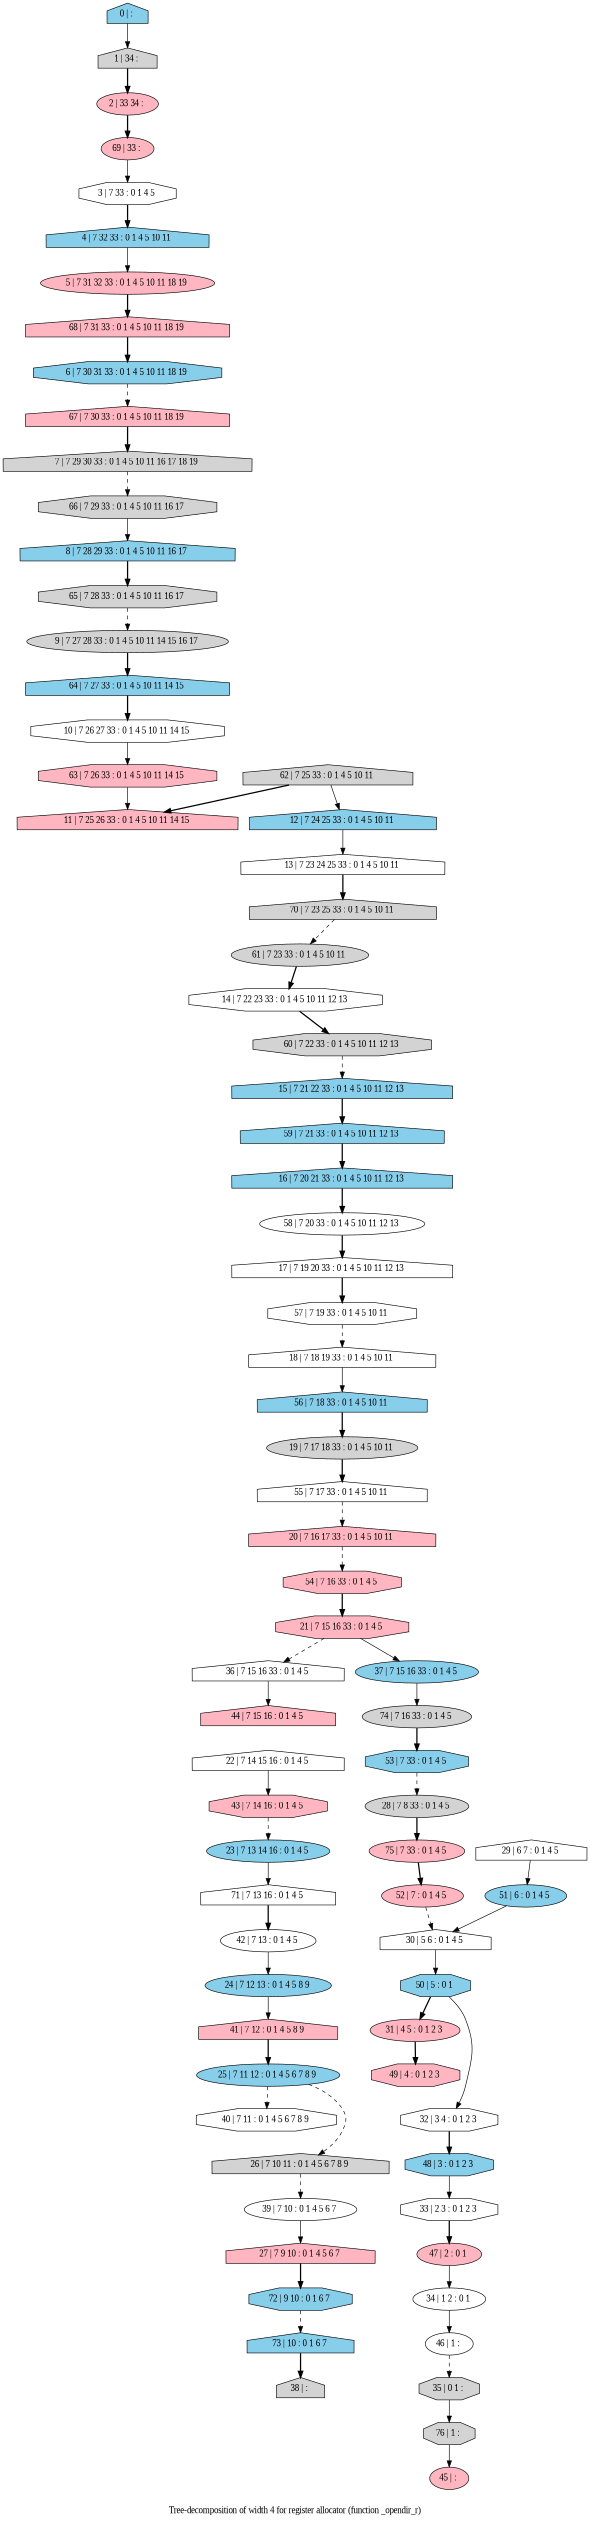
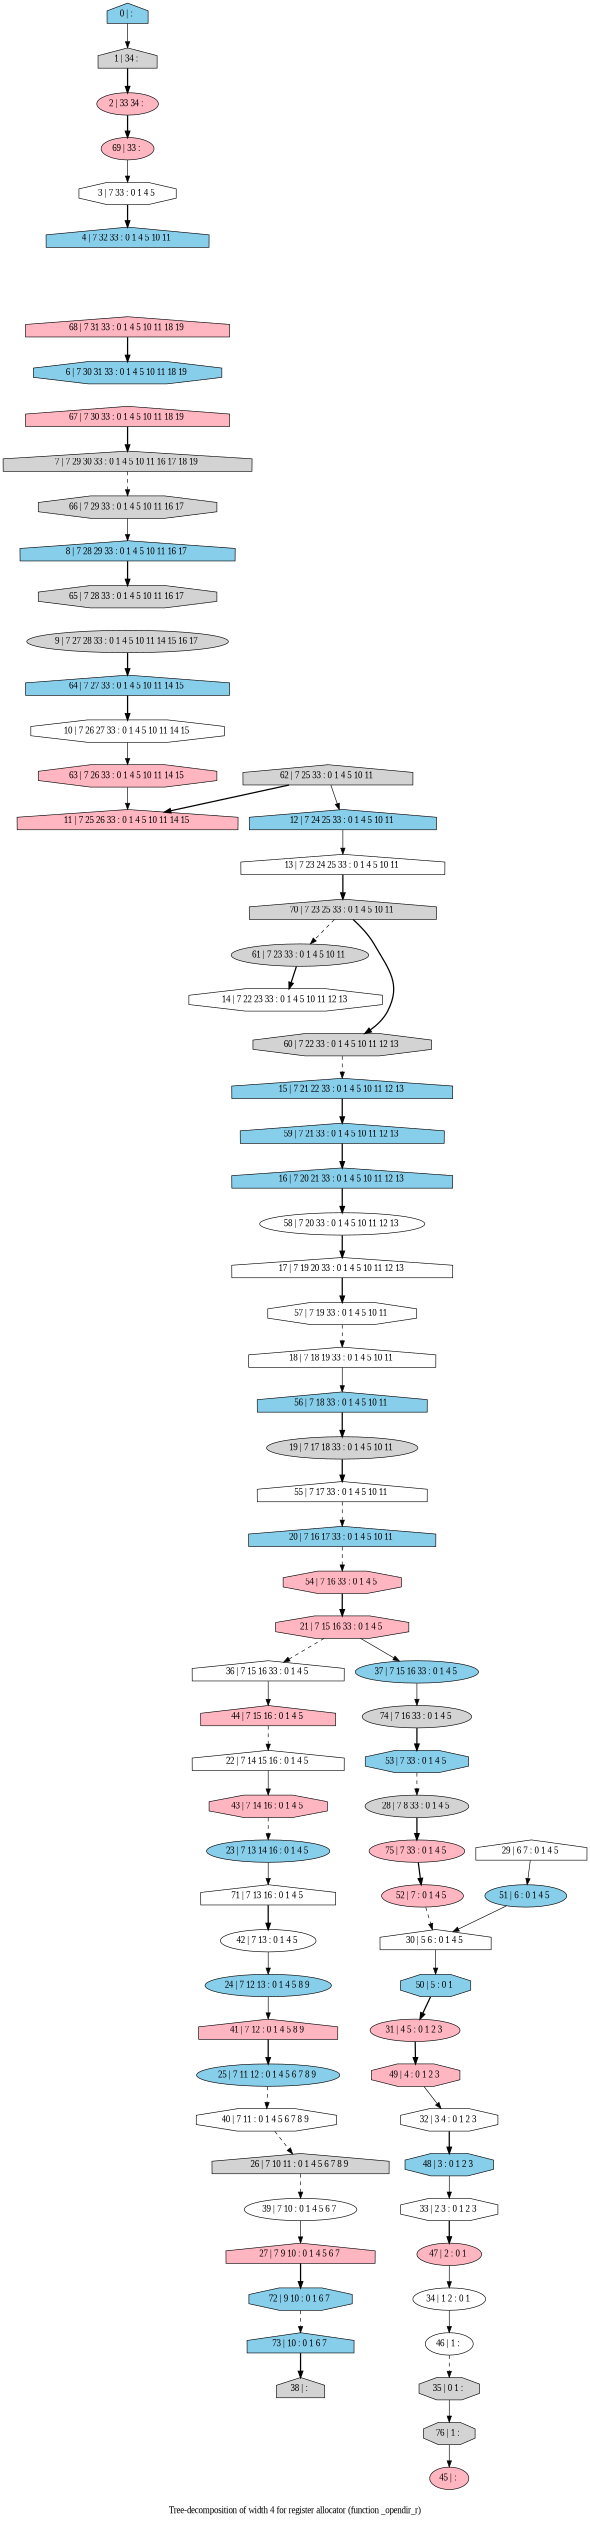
(128, 283) -> none
(128, 392) -> none
(128, 616) -> none
(311, 1020) -> (390, 973)
(342, 1538) -> (342, 1538)
none -> (268, 1735)
(472, 2048) -> (431, 2095)
(344, 2113) -> (282, 2140)
